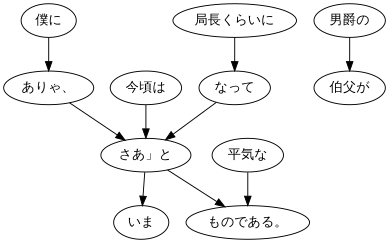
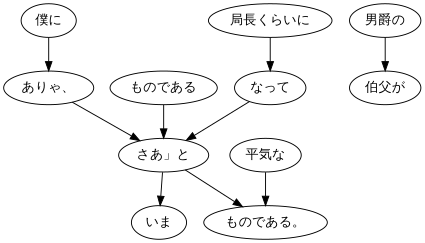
(146, 88) -> (164, 88)
